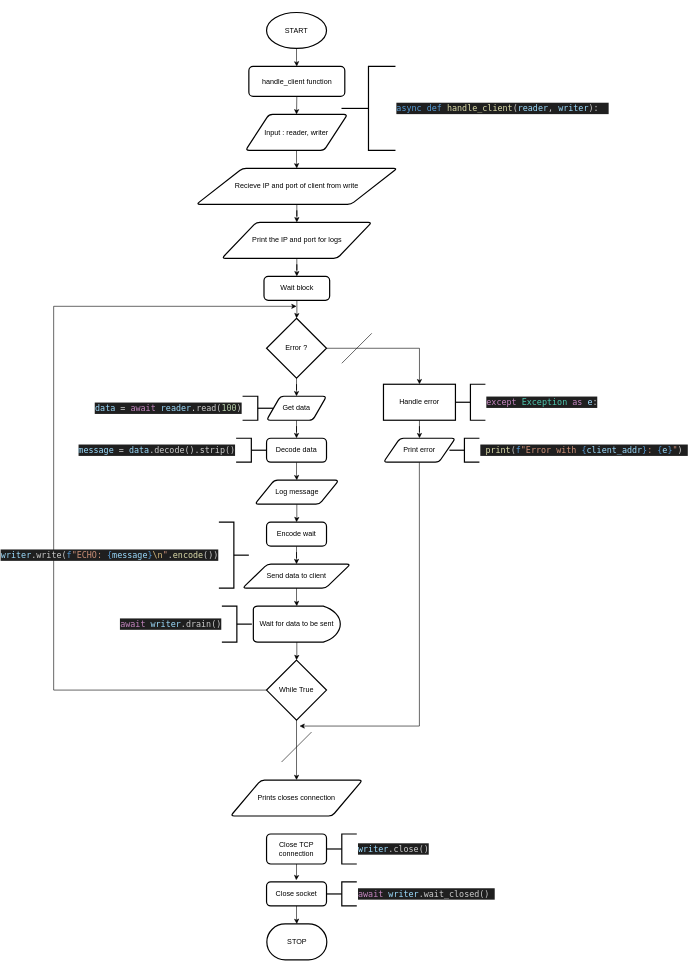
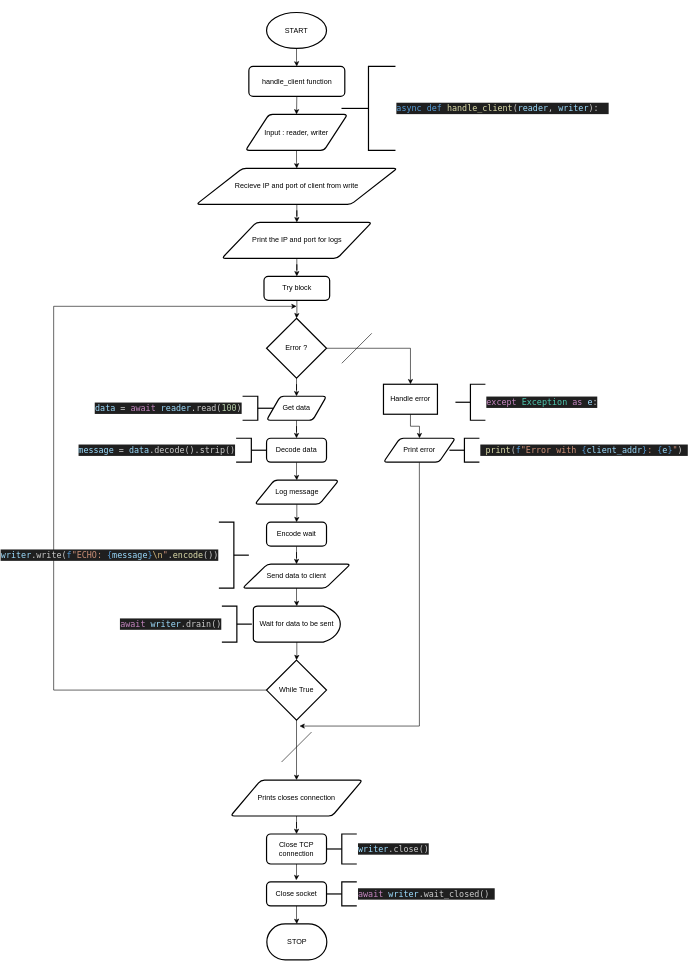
(297, 288) -> (297, 288)
(420, 402) -> (411, 399)
none -> (297, 827)
